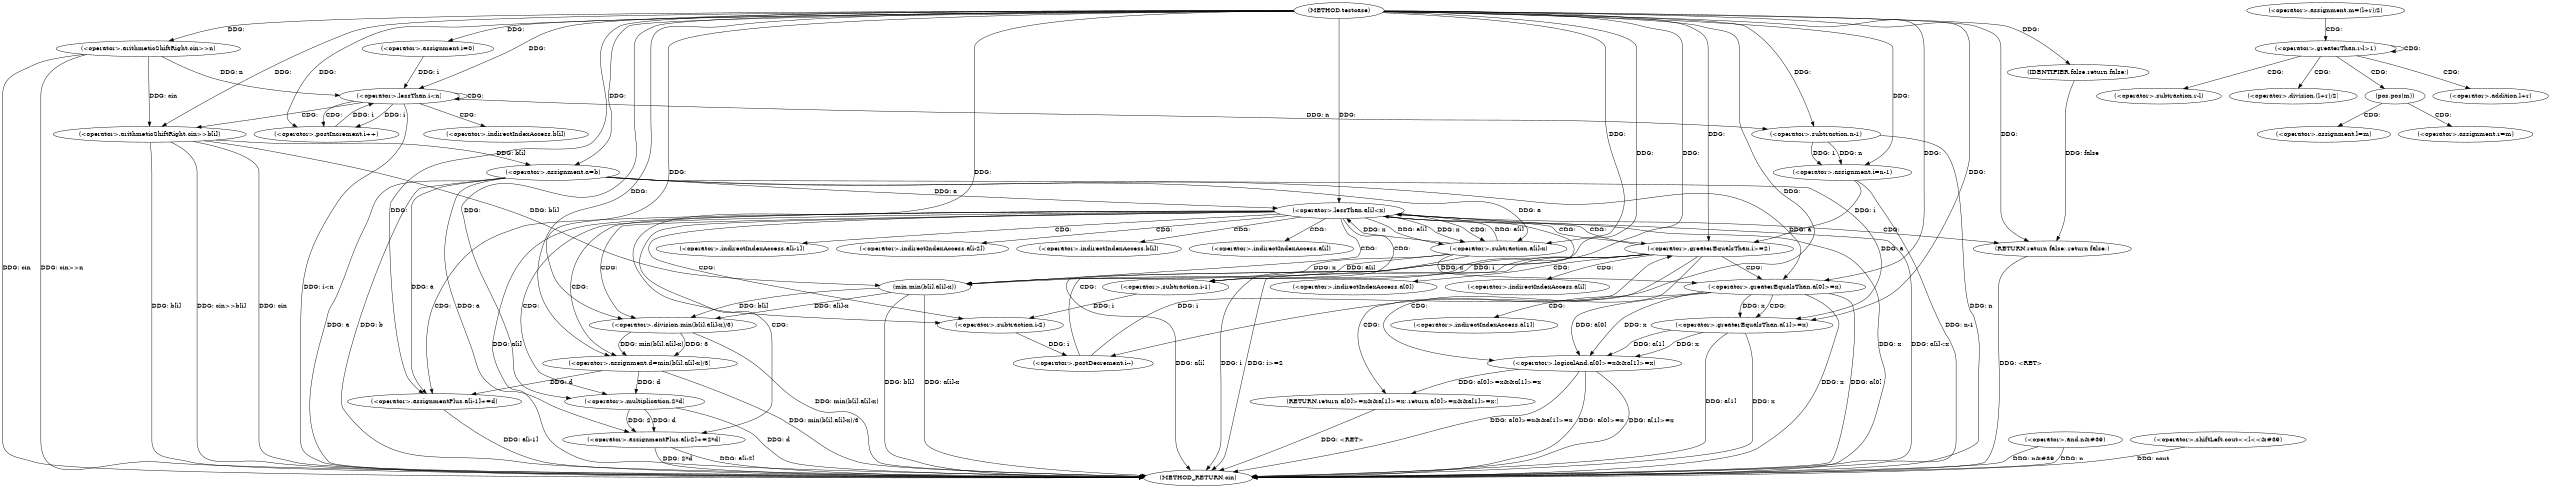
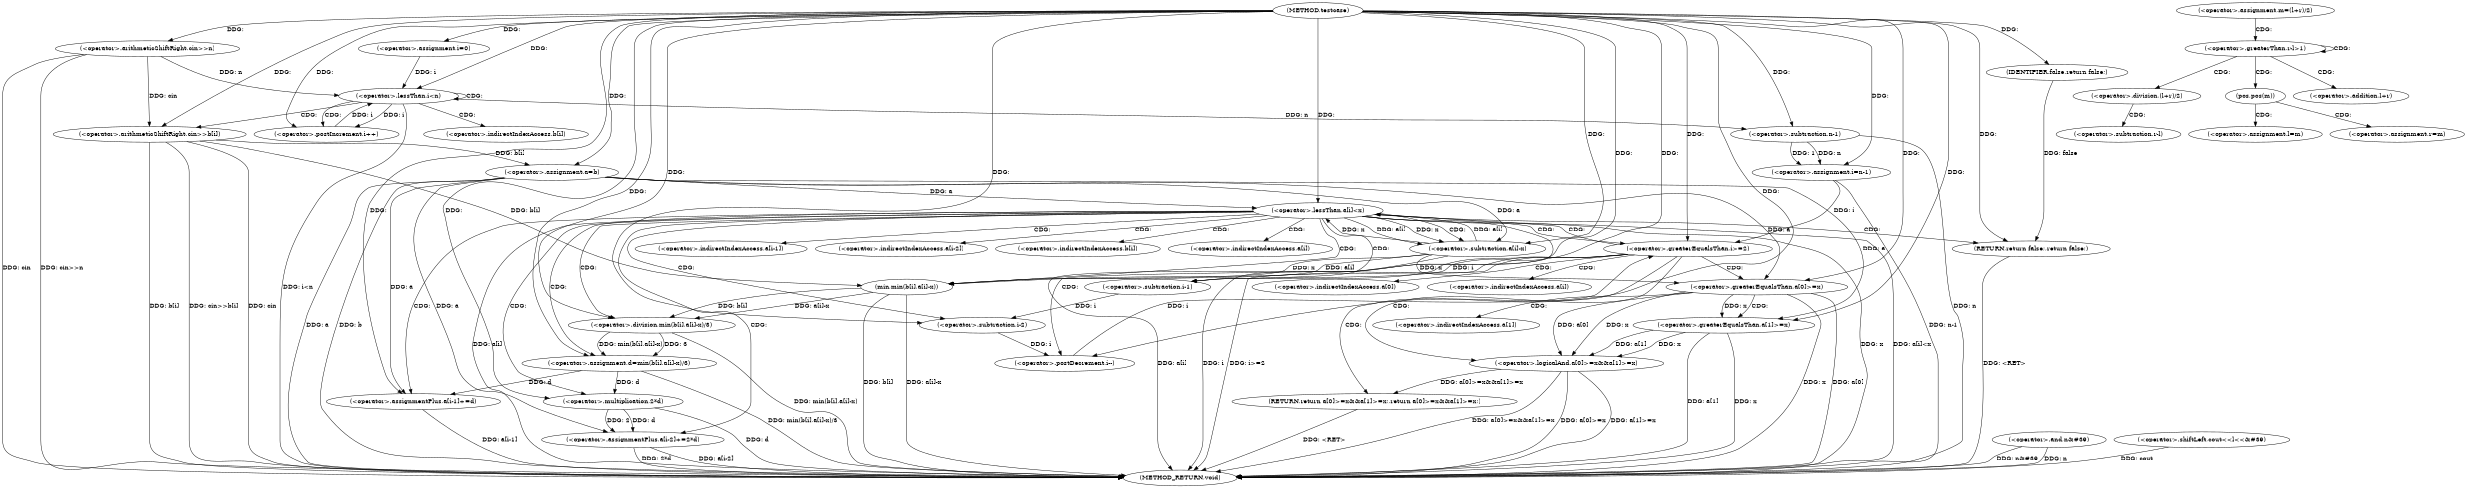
(2244, 72) -> (2129, 113)
(1574, 249) -> (1551, 244)
(1198, 478) -> (1180, 478)
